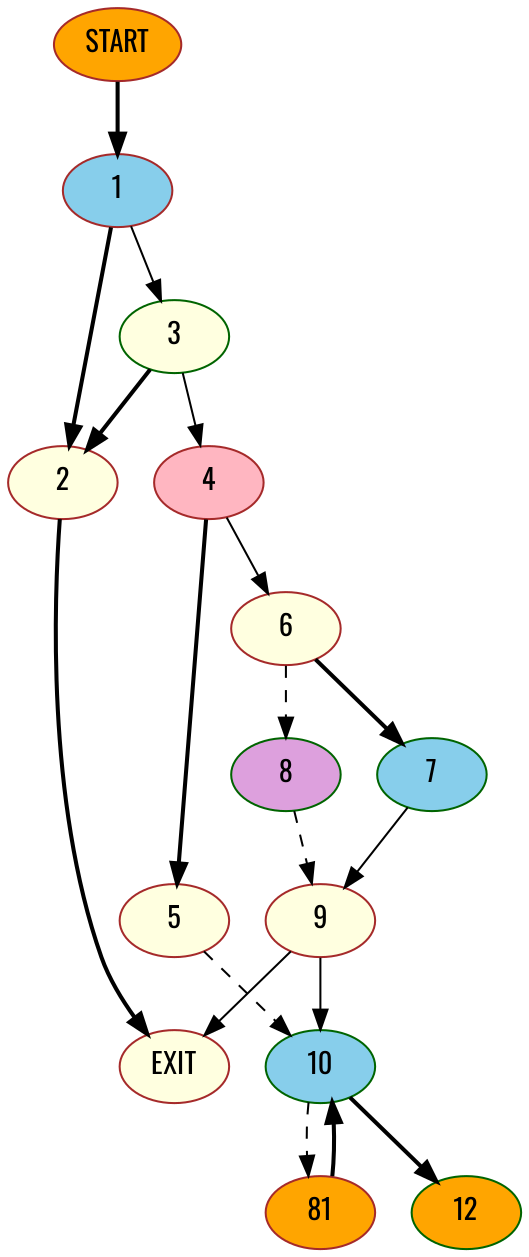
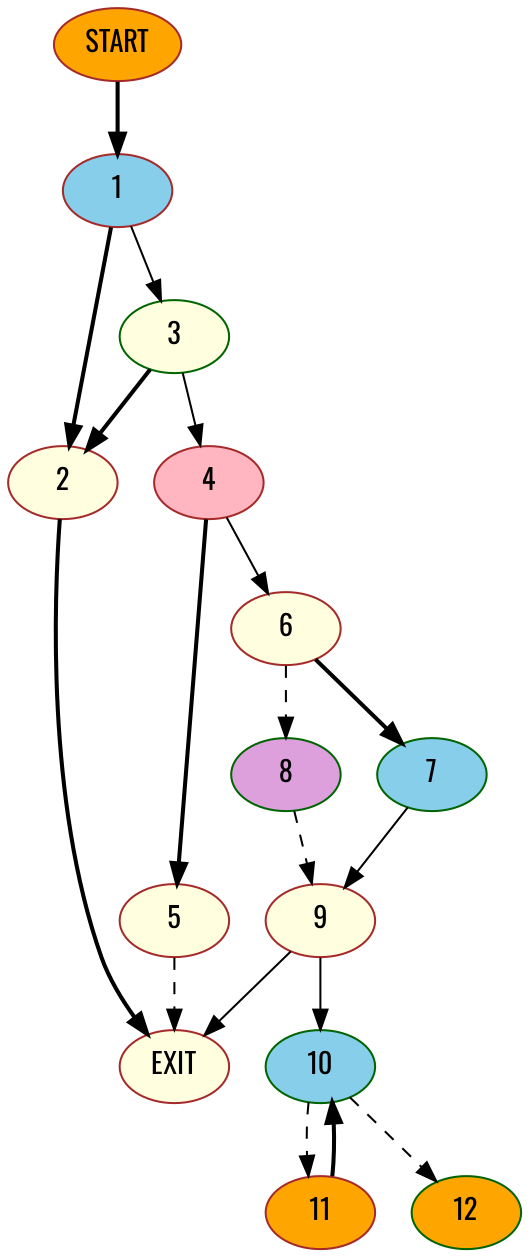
(238, 985) -> (174, 984)
(386, 1132) -> (386, 1132)
(320, 1213) -> (320, 1213)
